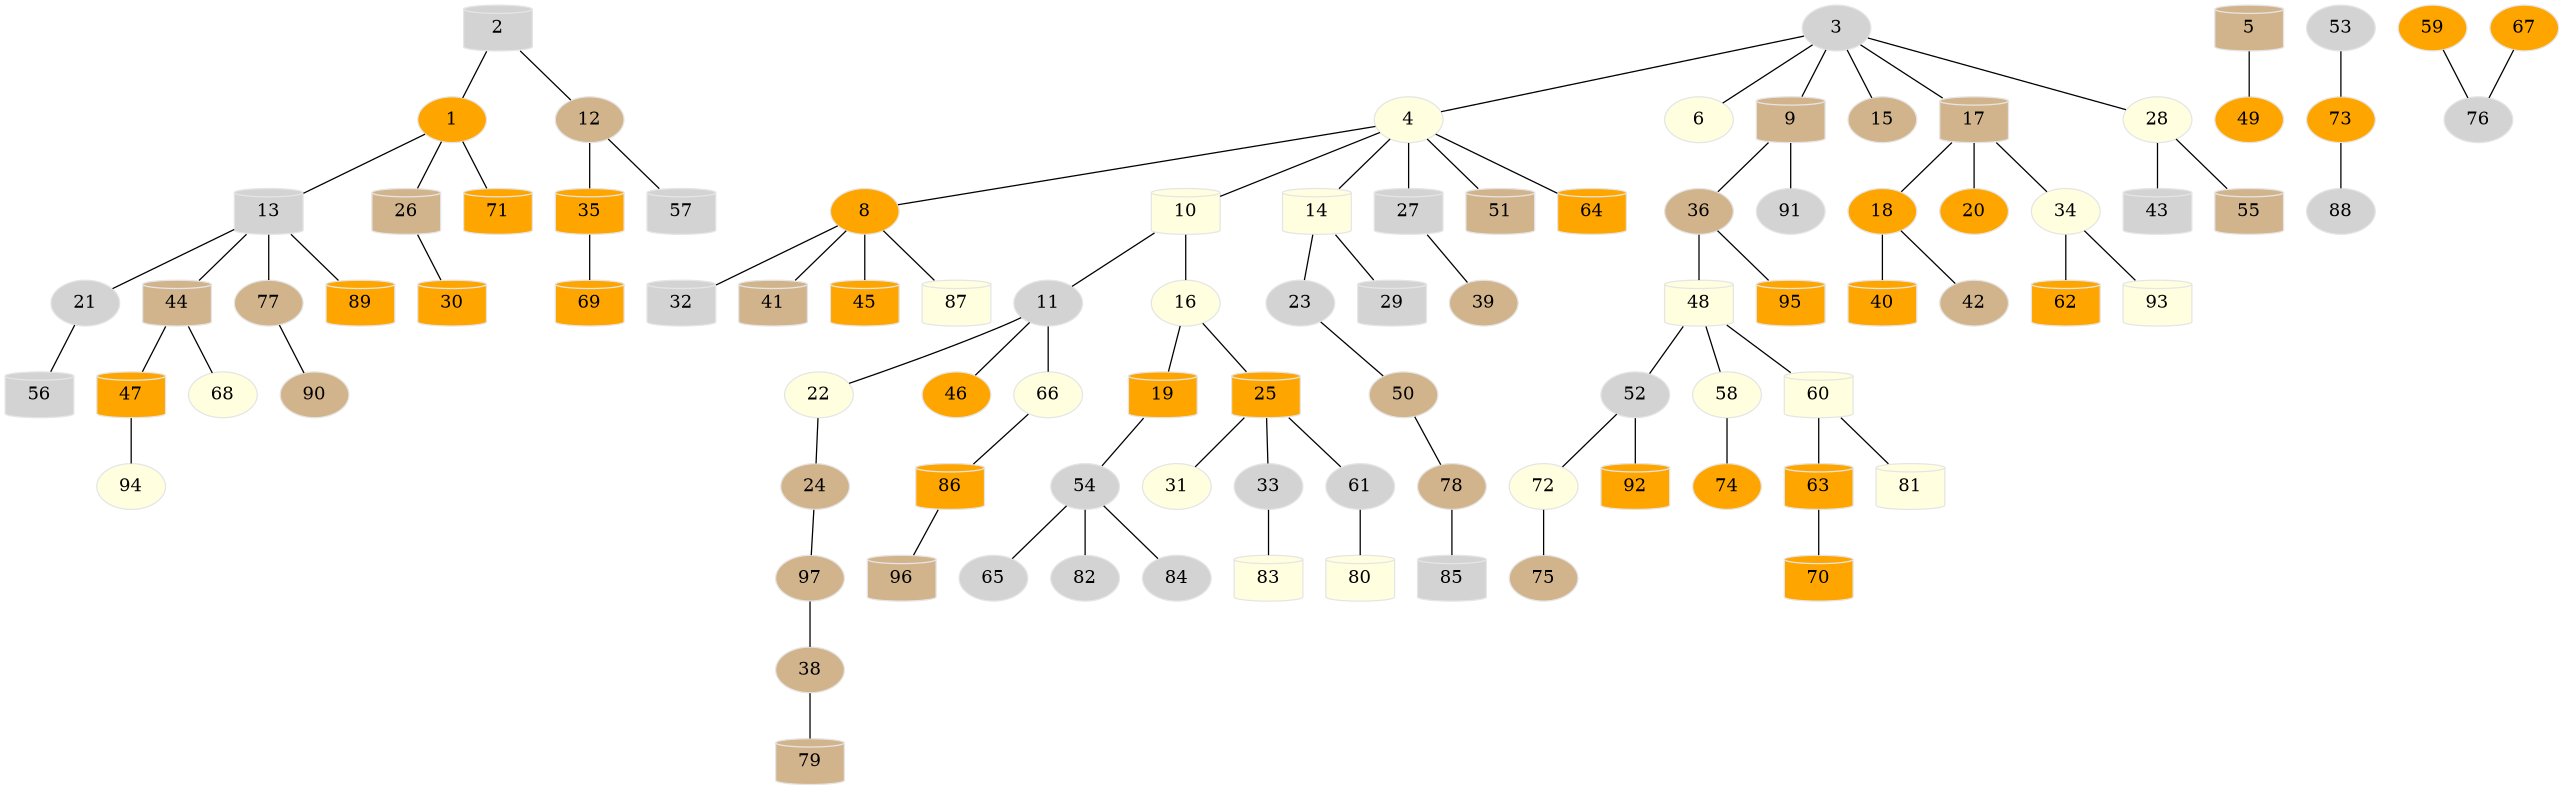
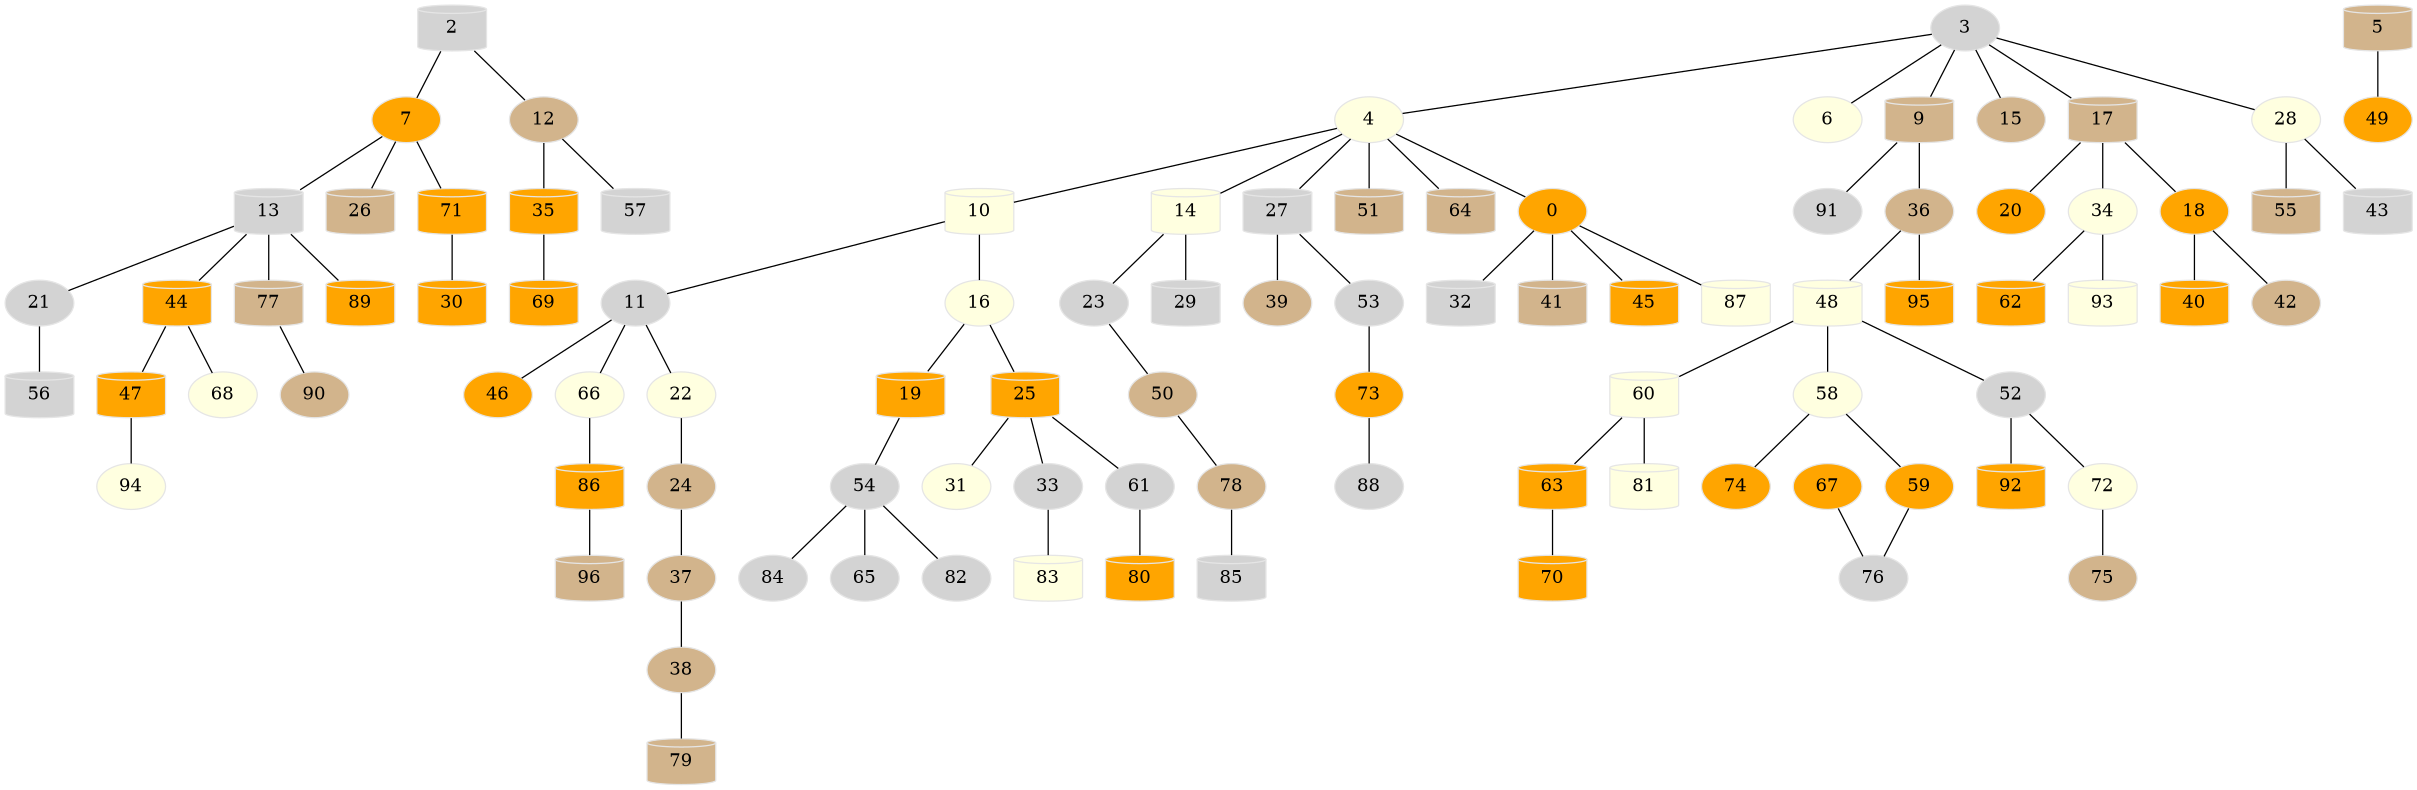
(452, 120) -> (406, 120)
(865, 211) -> (1553, 211)
(1592, 211) -> (1461, 211)
(429, 257) -> (452, 257)
none -> (1325, 259)
(177, 303) -> (177, 303)
(269, 303) -> (269, 303)
none -> (1873, 441)
(810, 578) -> (681, 578)
(1360, 578) -> (1140, 578)
